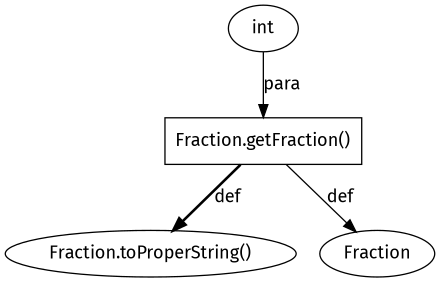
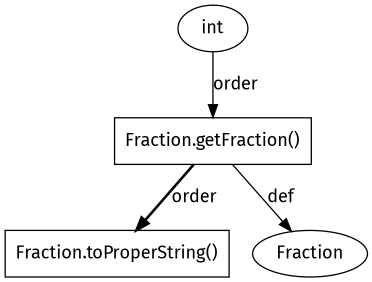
(282, 85) -> (236, 85)
(228, 197) -> (194, 197)
(151, 254) -> (117, 254)
